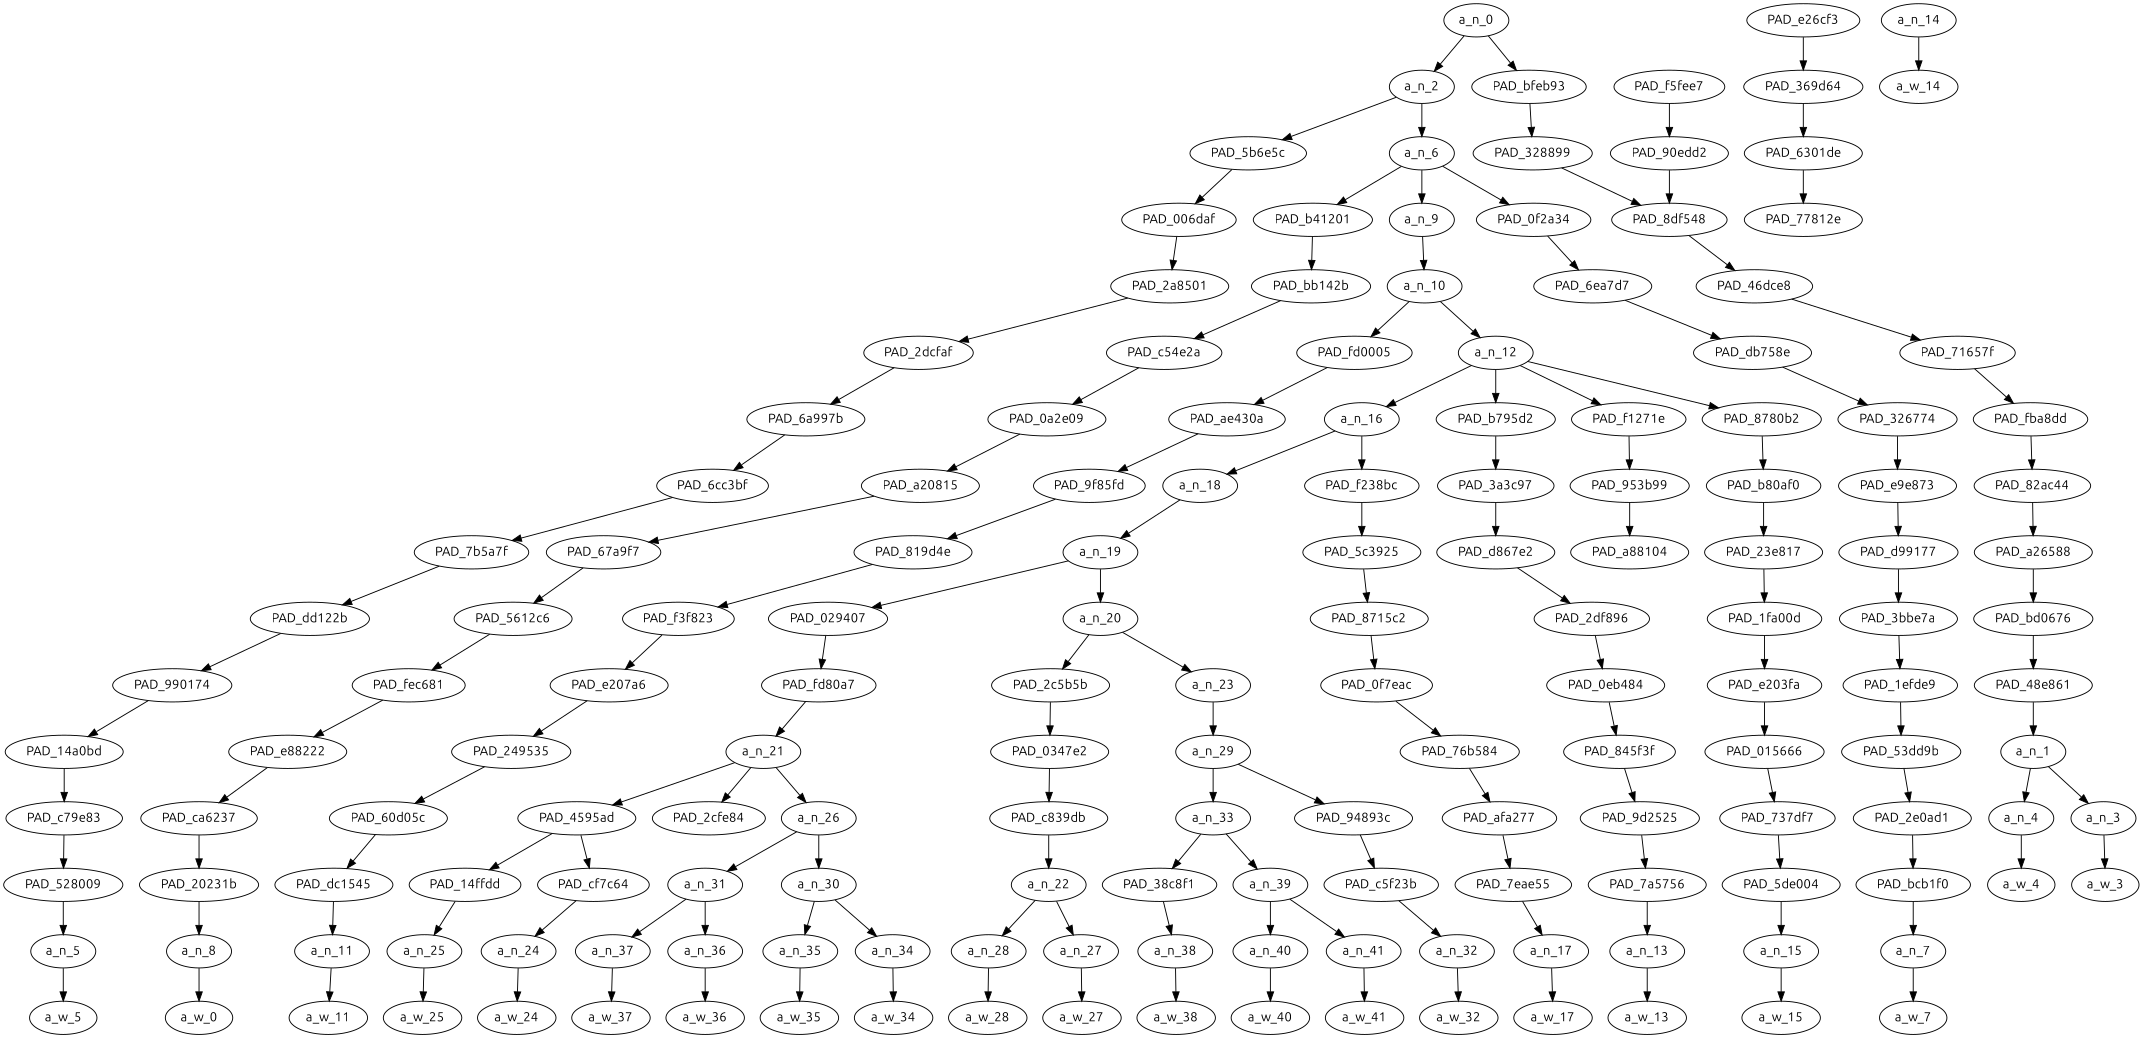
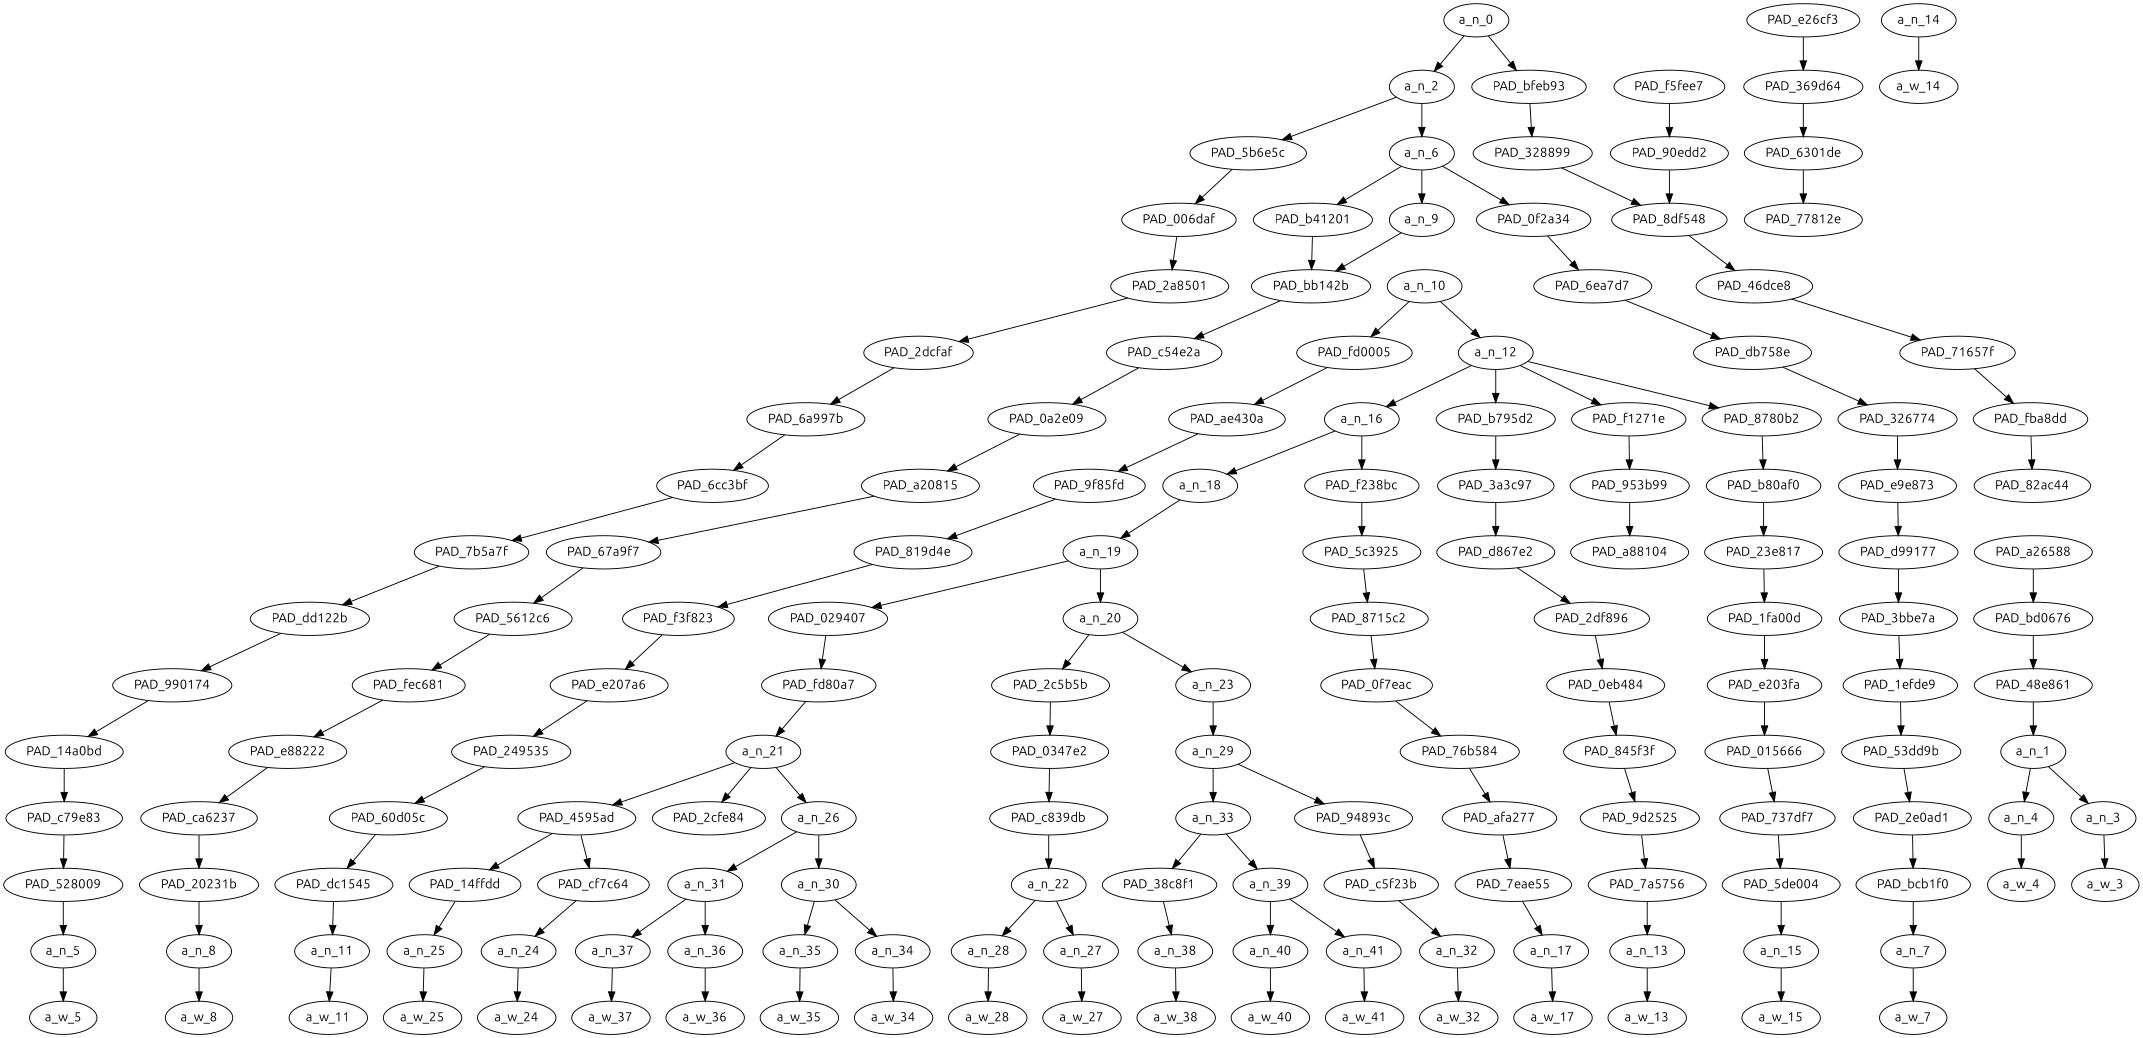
(1423, 249) -> (1373, 249)
(2033, 515) -> none
(199, 1018) -> (199, 1018)
